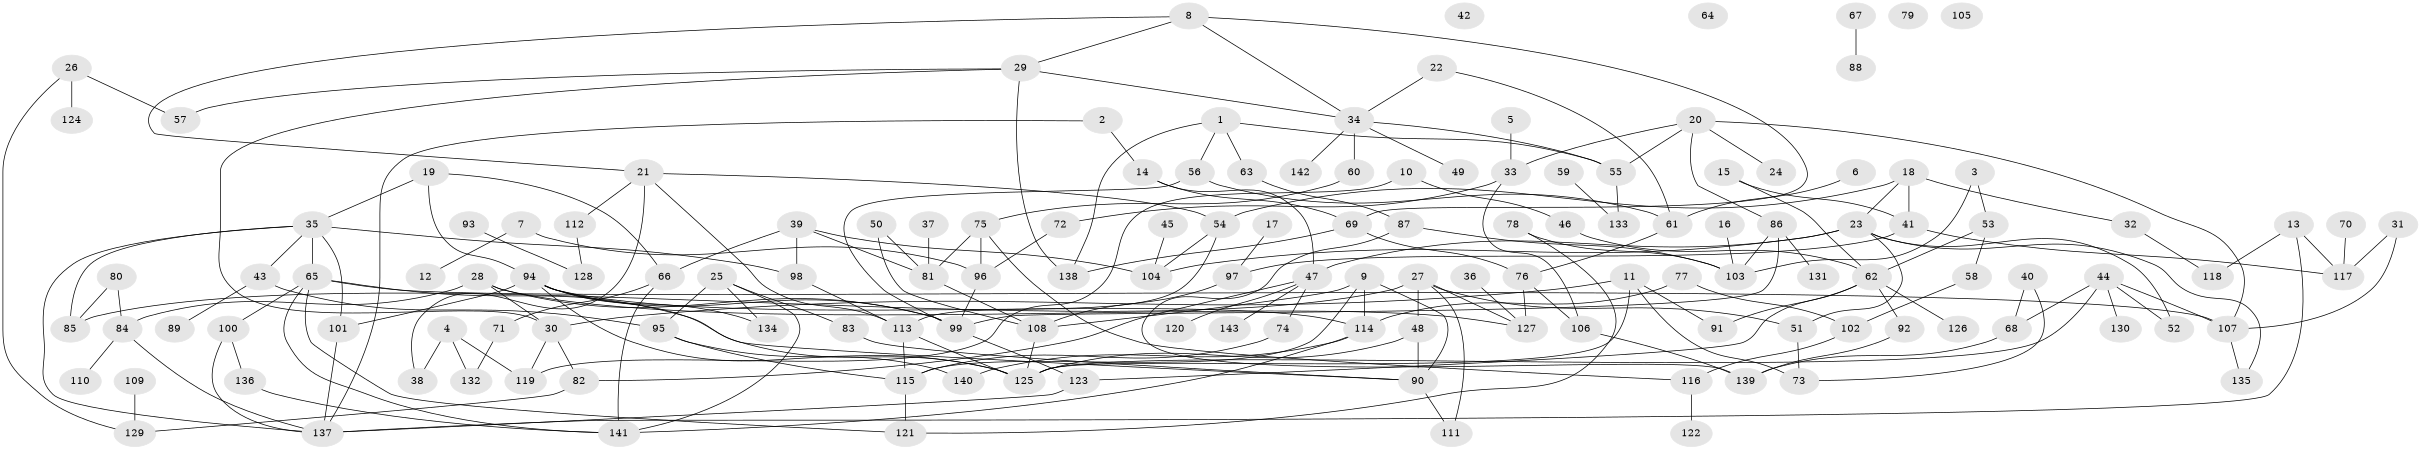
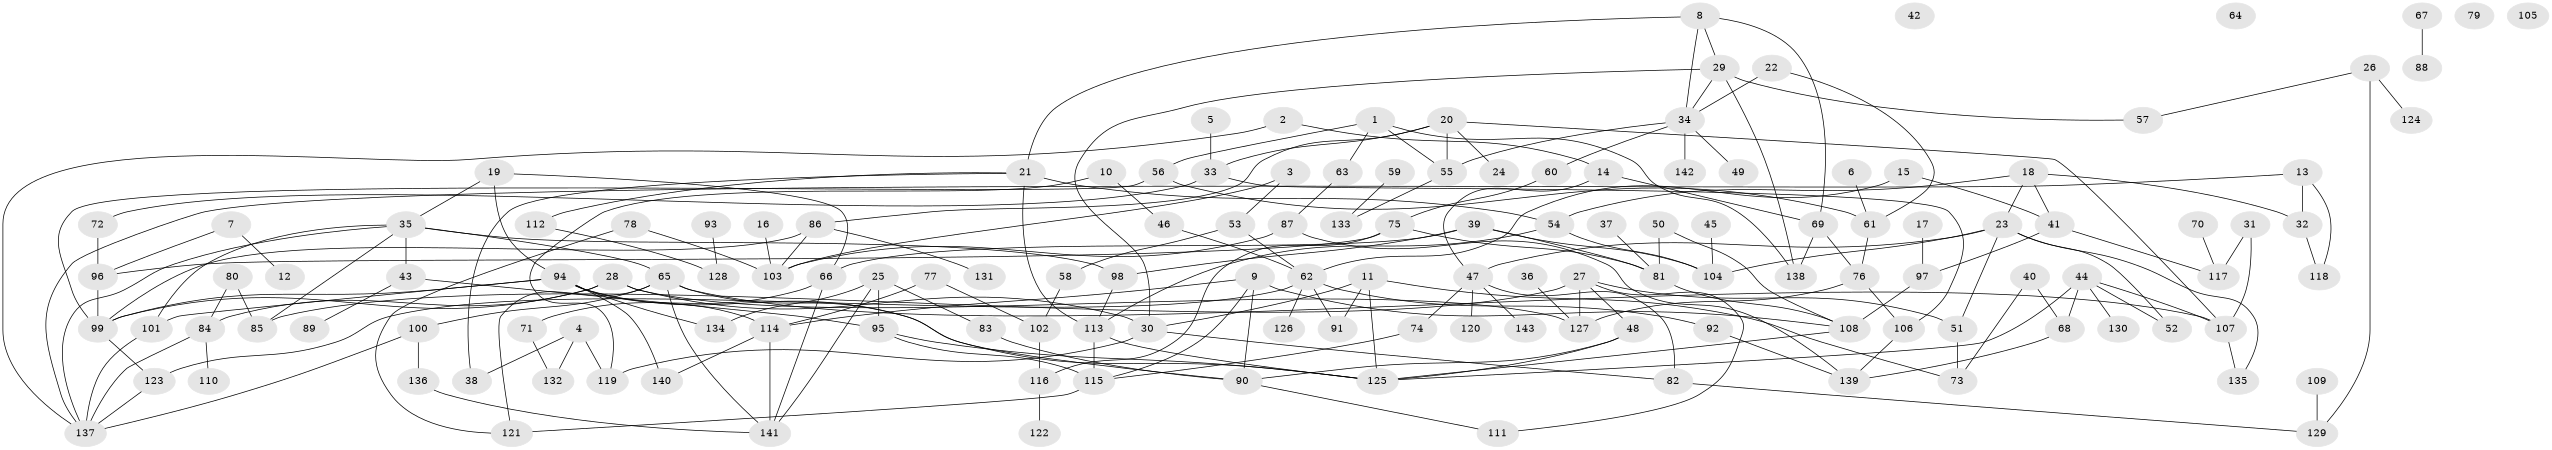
(2318, 251) -> (2303, 199)
